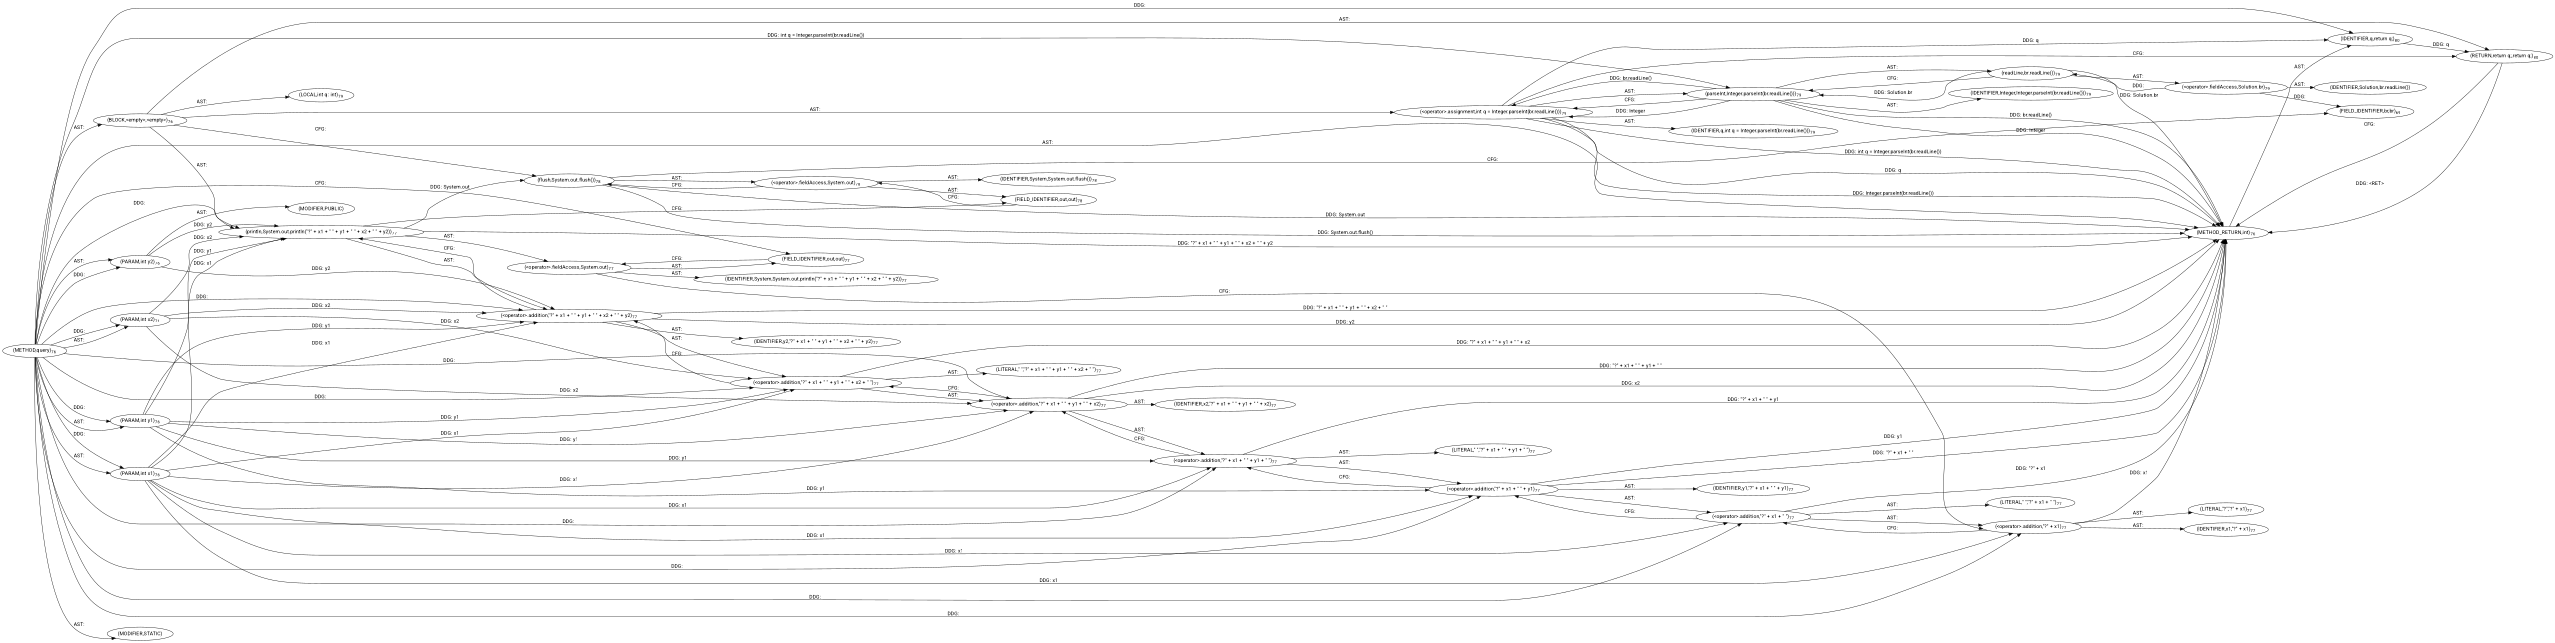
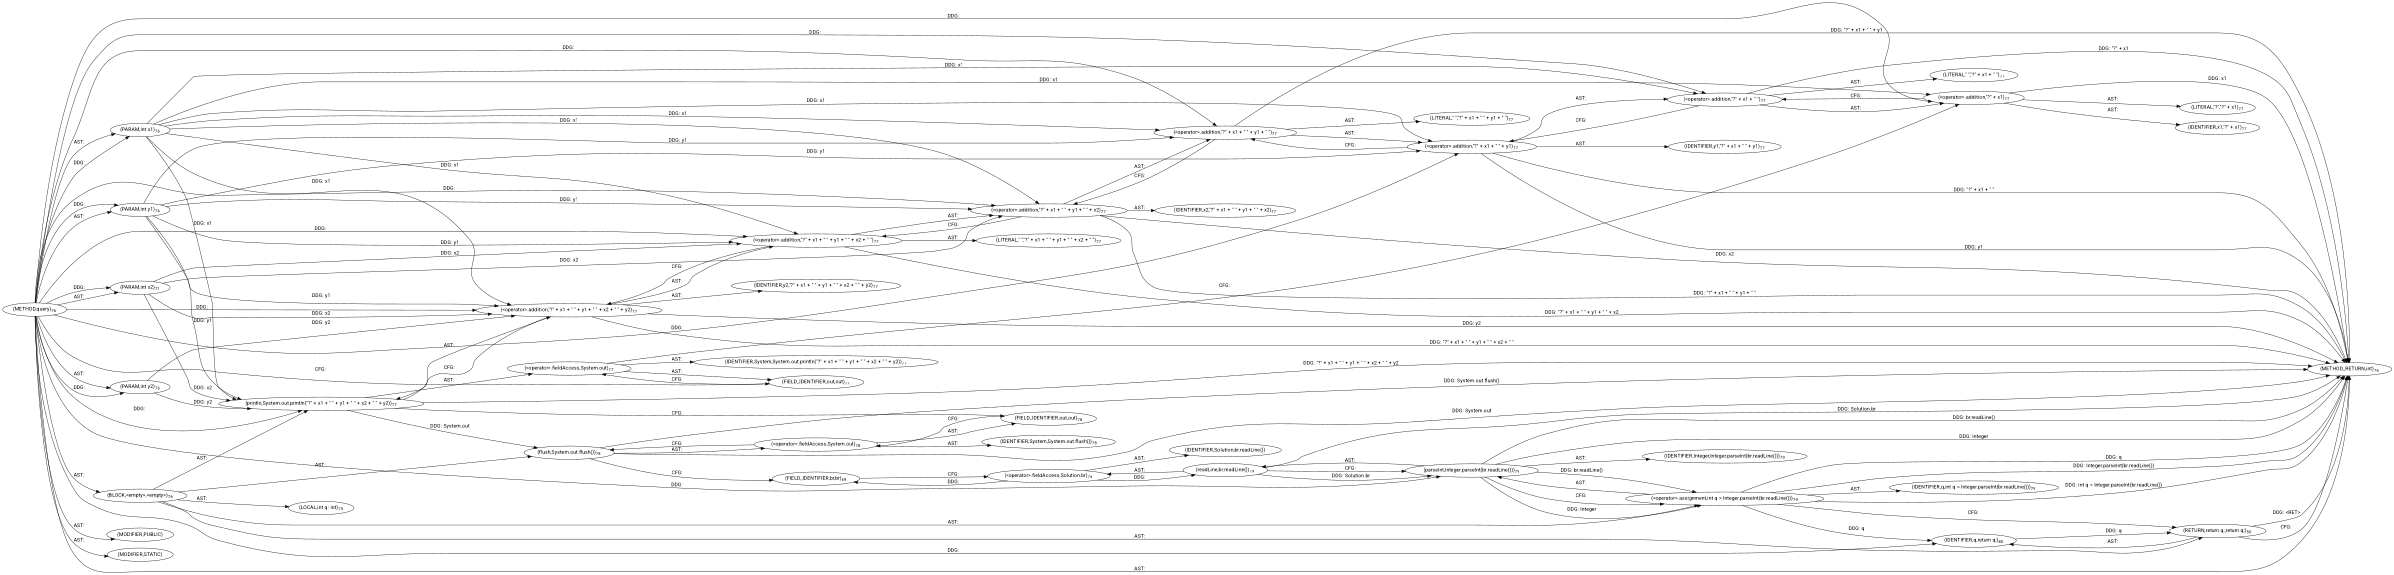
(816, 35) -> (678, 485)
(2276, 124) -> (2106, 548)
(321, 129) -> (321, 465)
(210, 215) -> (57, 495)
none -> (922, 477)
